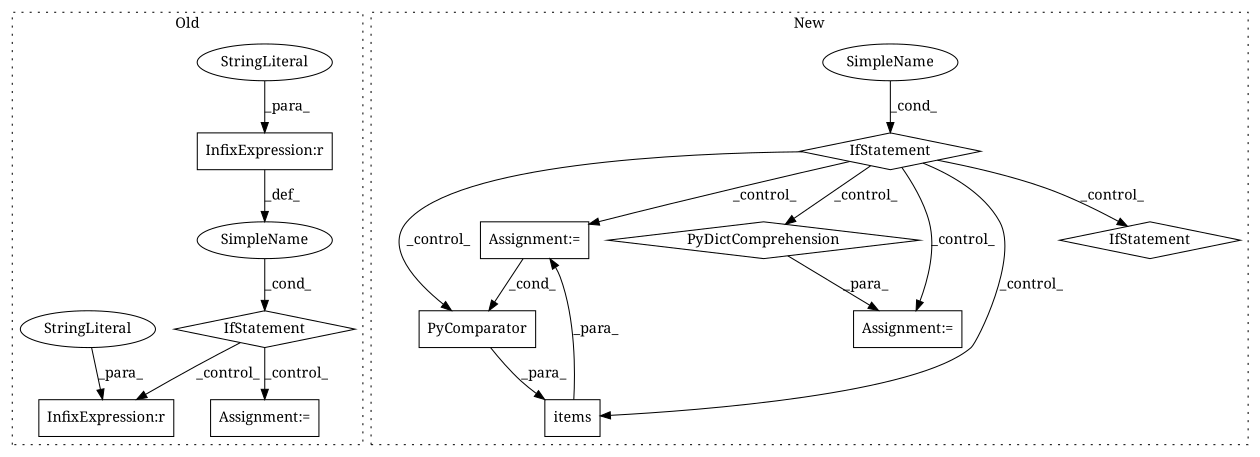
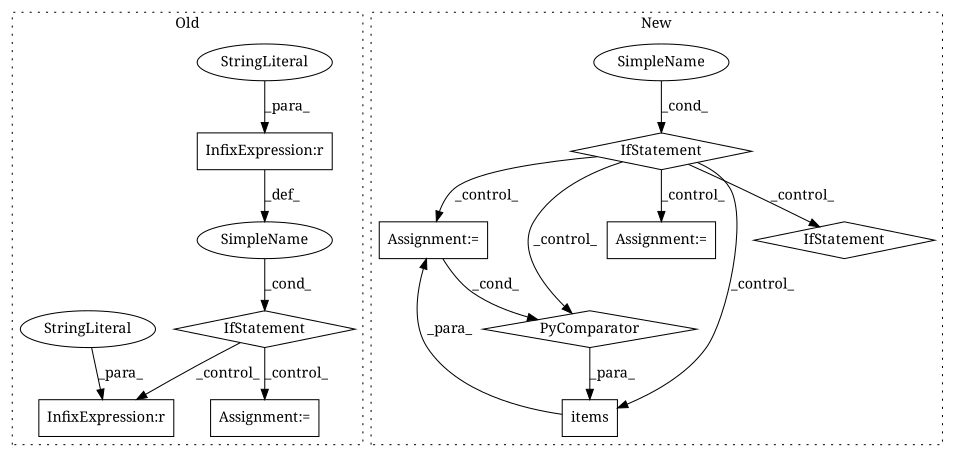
(764, 240) -> none
(477, 329) -> (590, 329)
